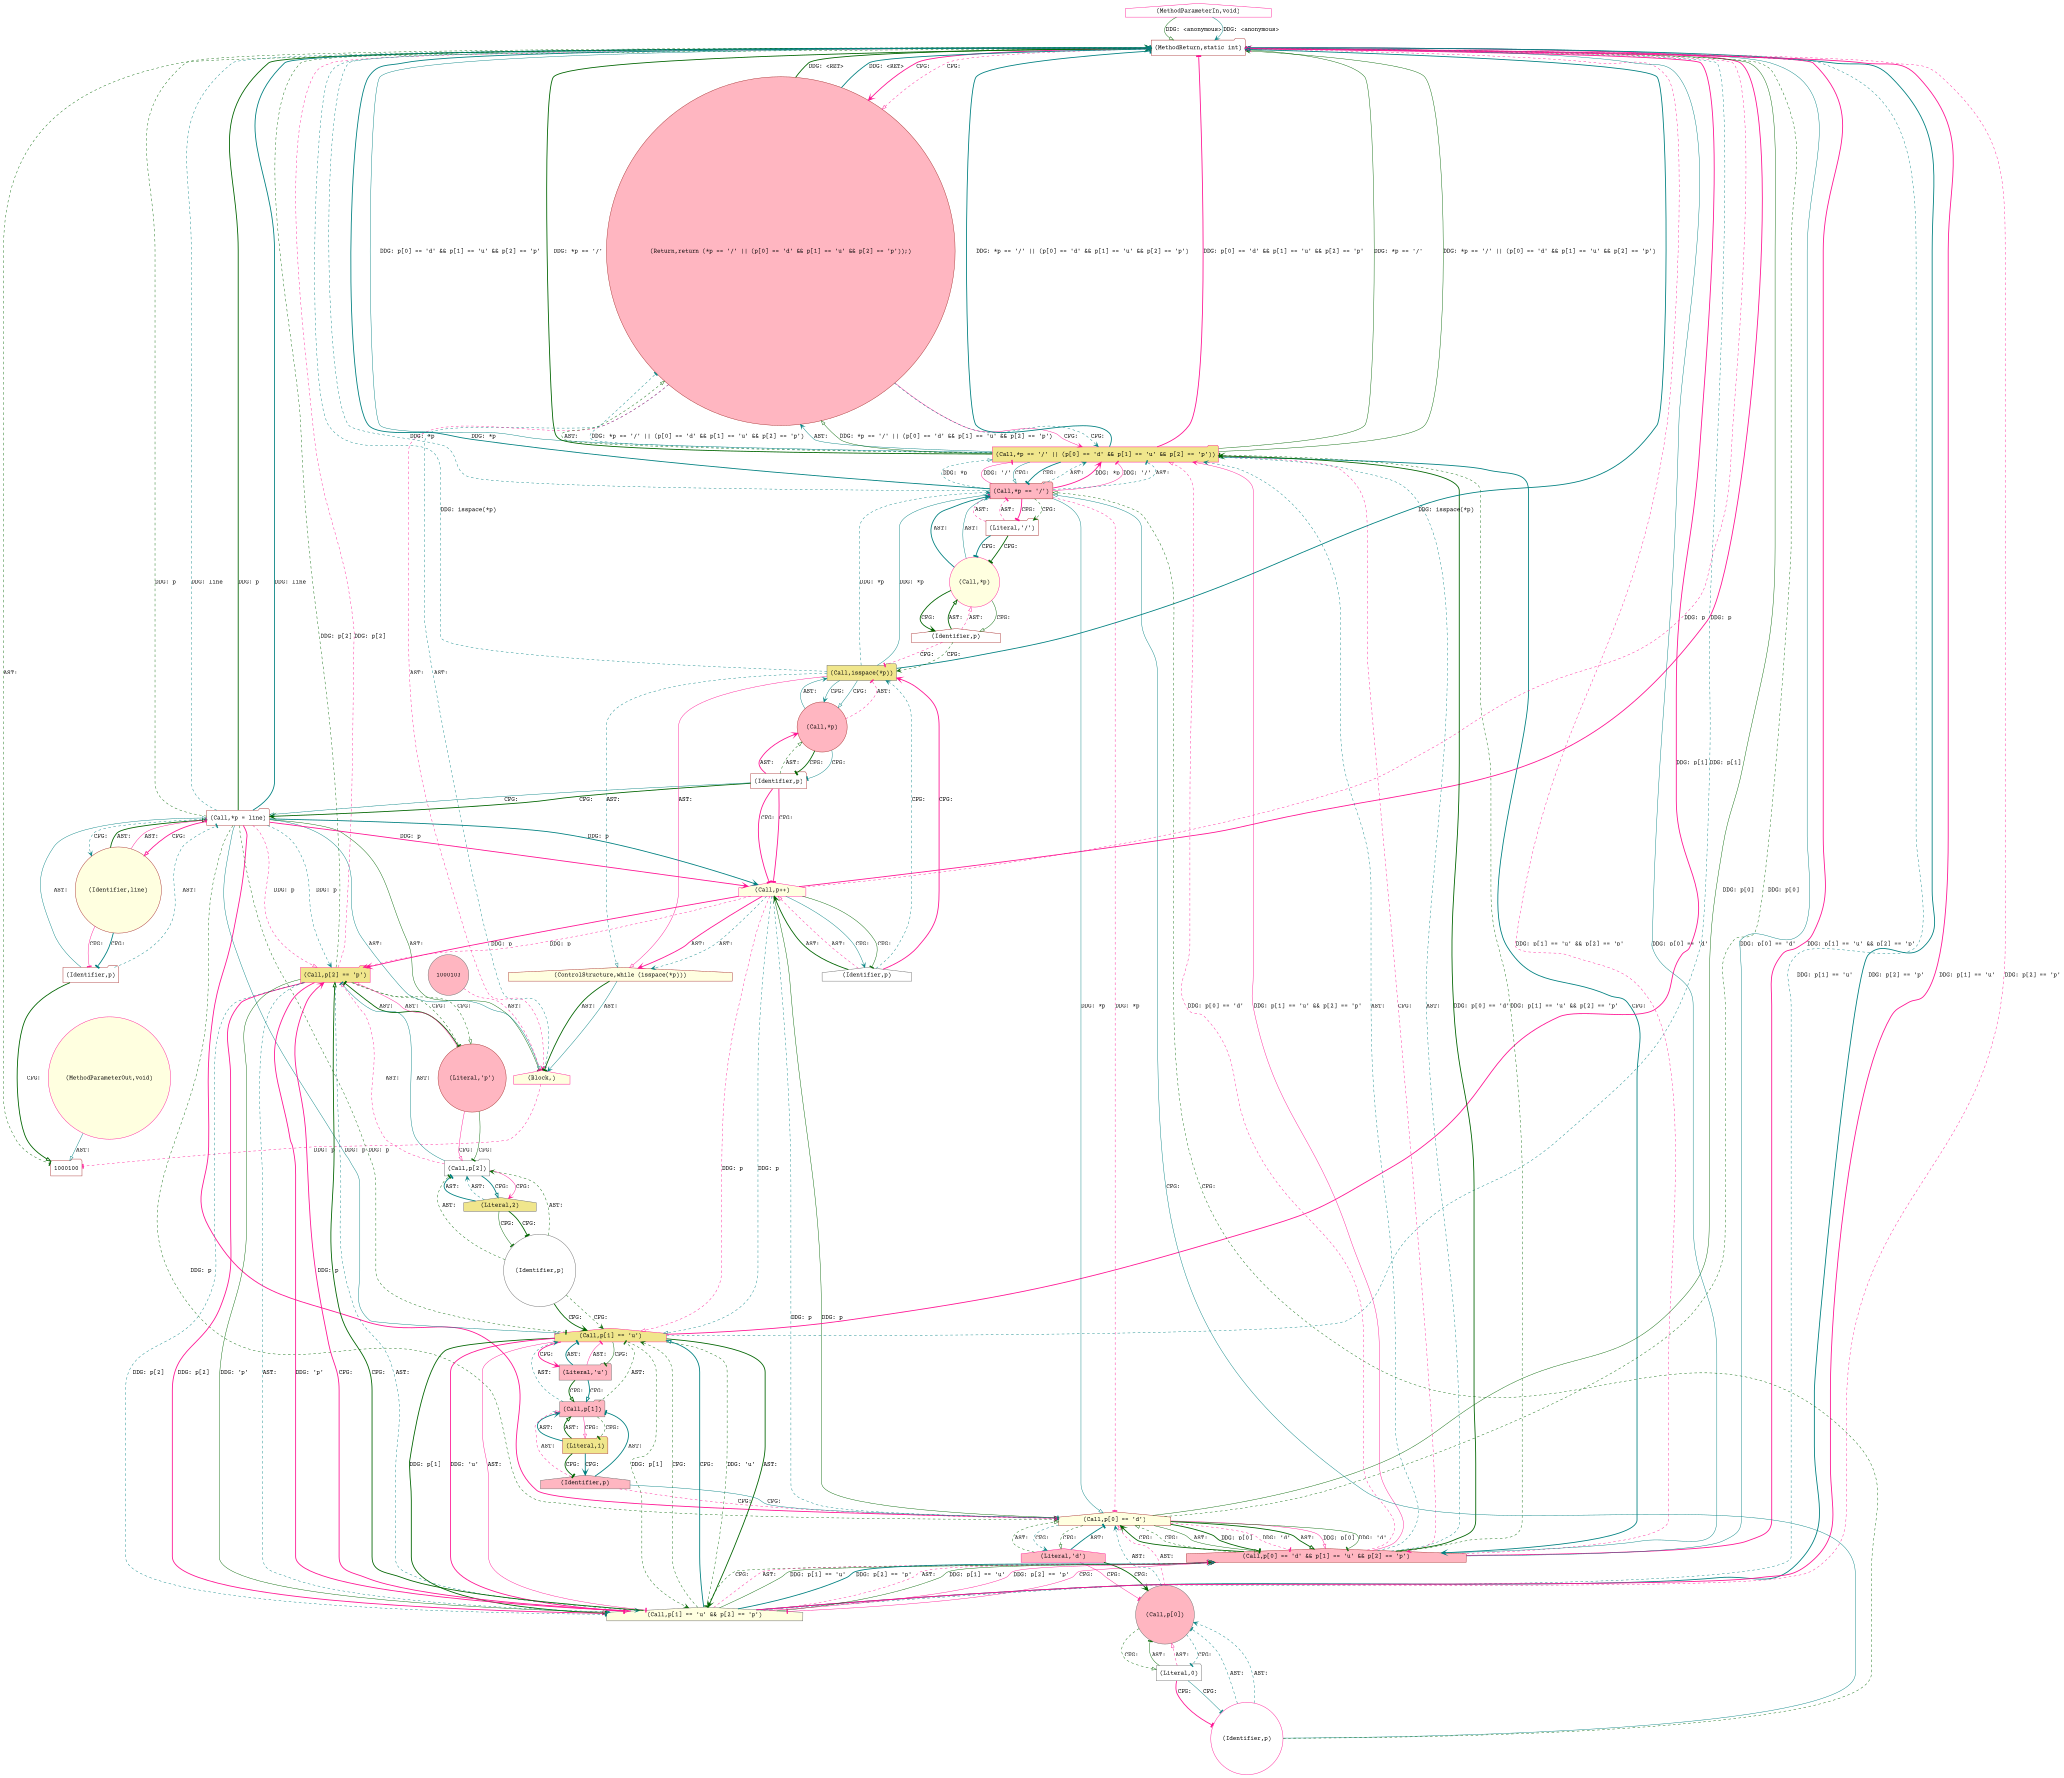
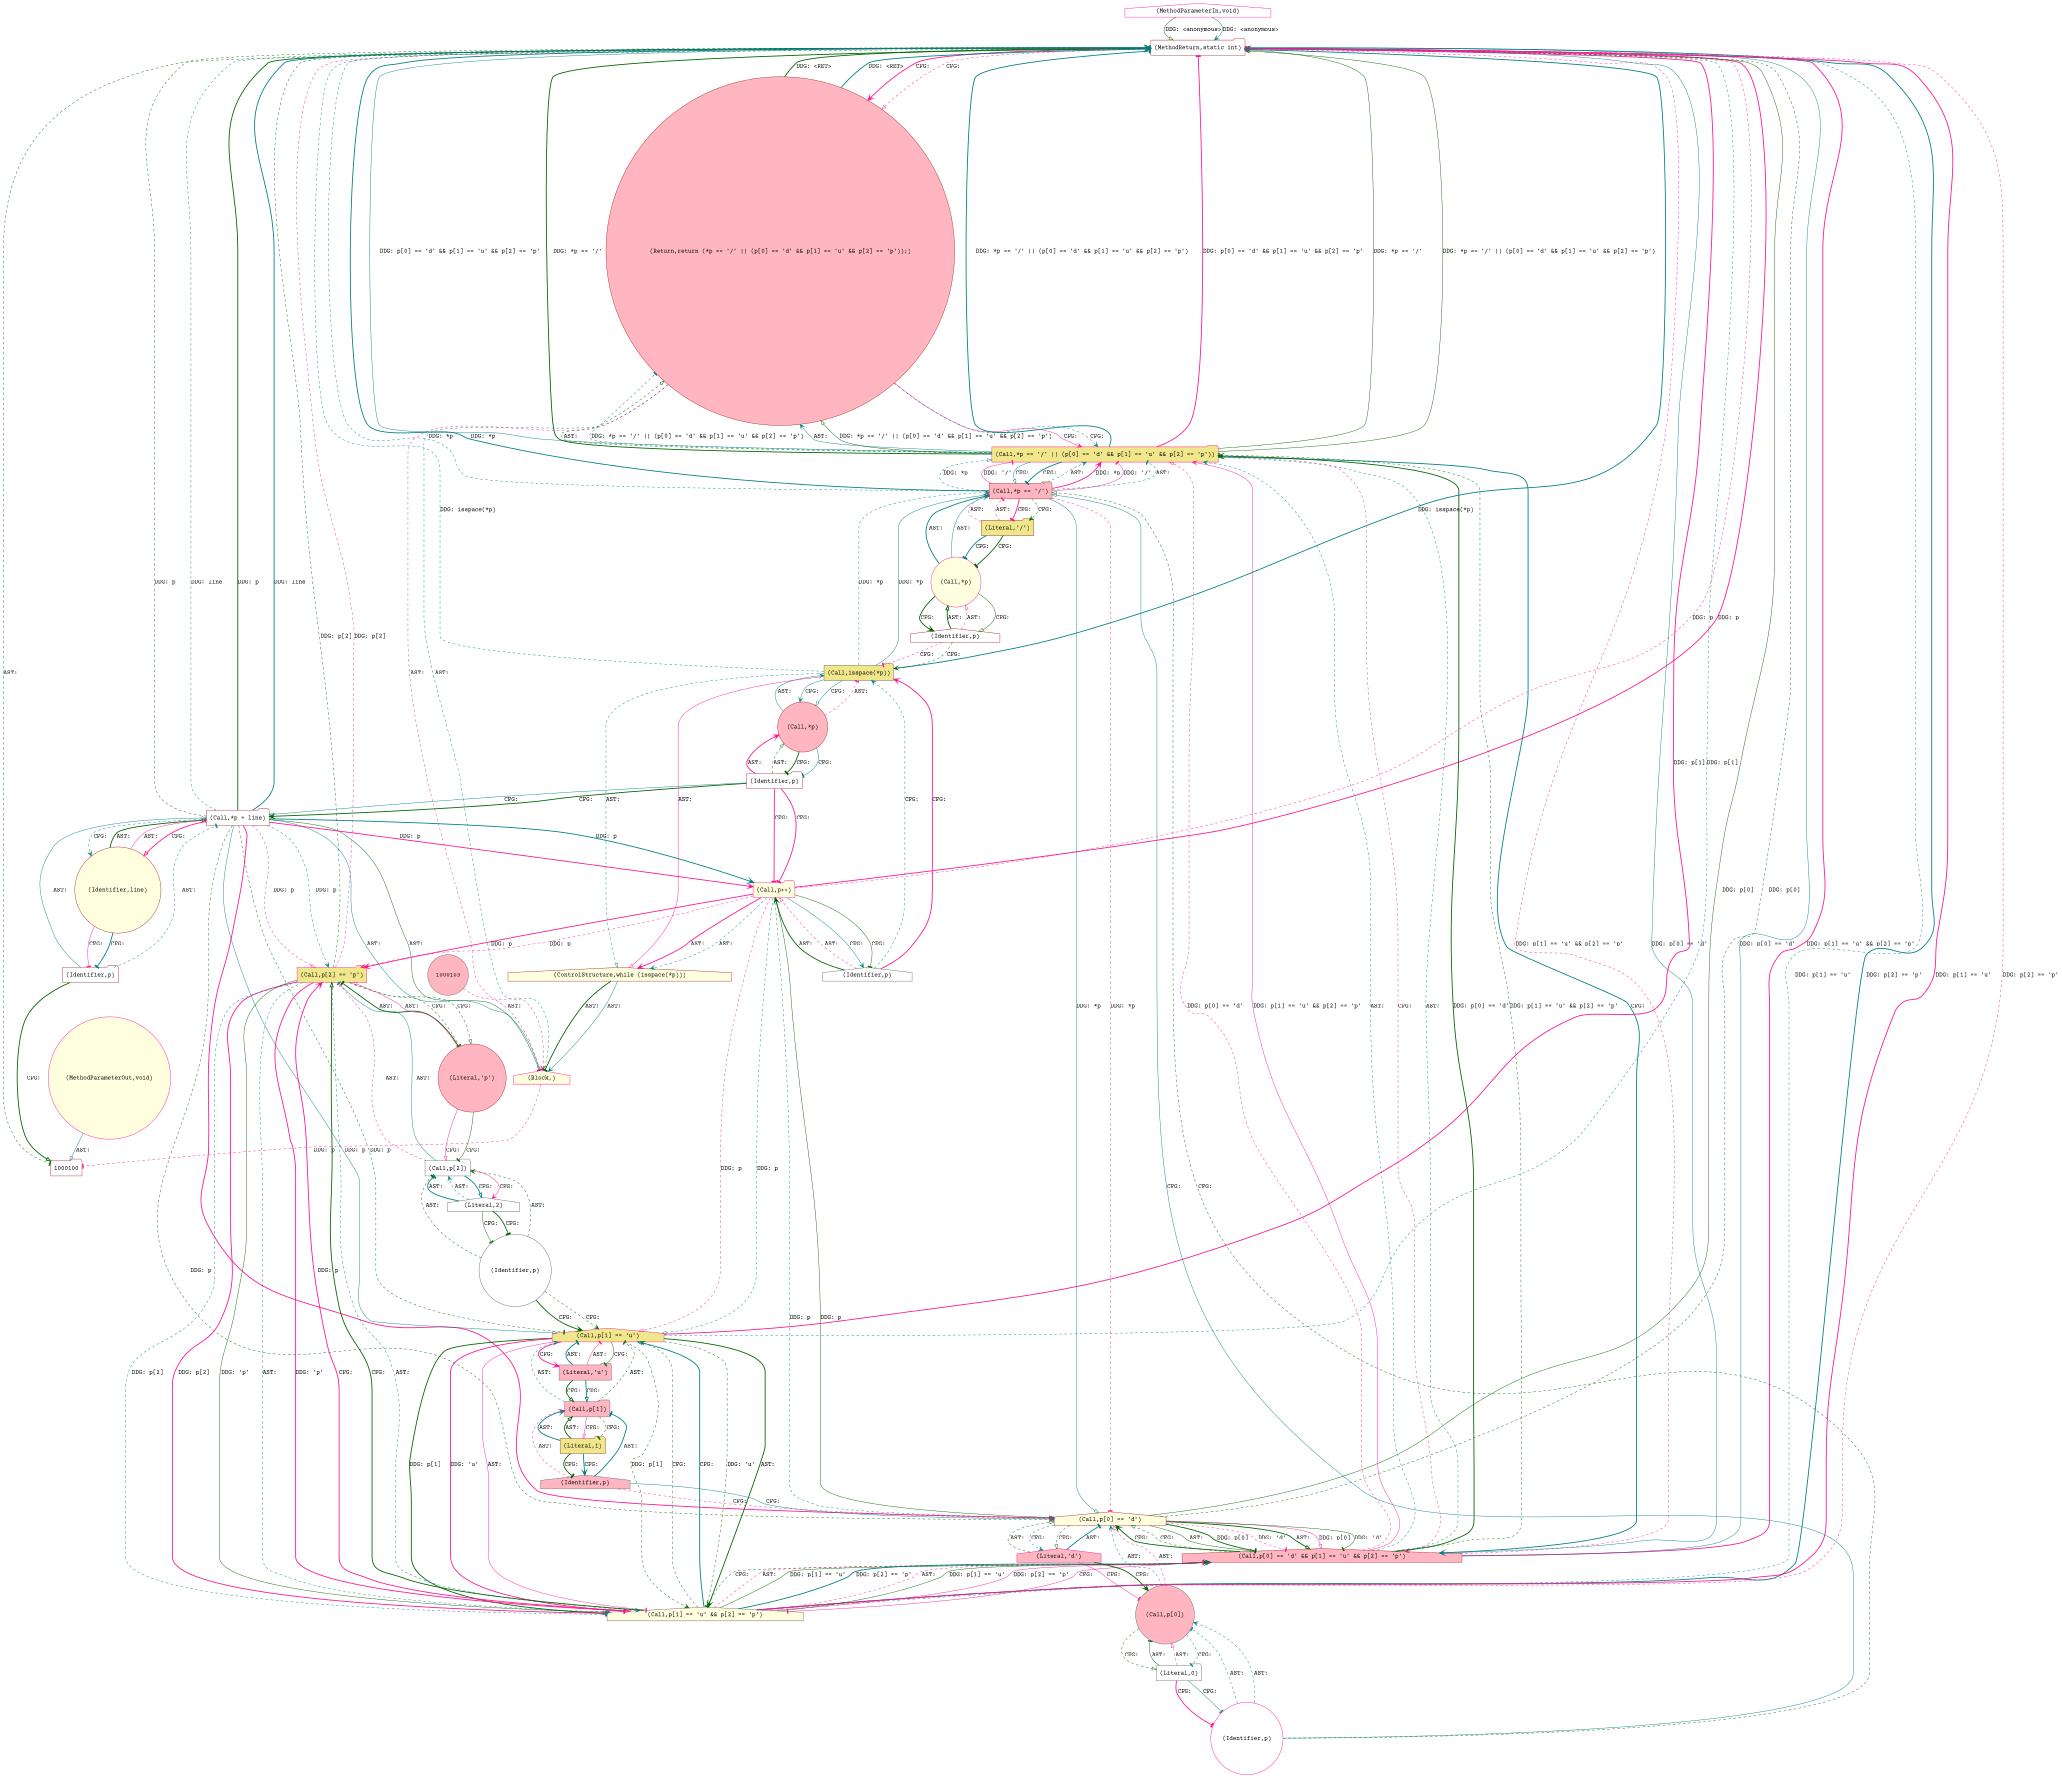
(1012, 528) -> (1008, 528)
(772, 890) -> (774, 890)
(500, 1205) -> (484, 1205)
